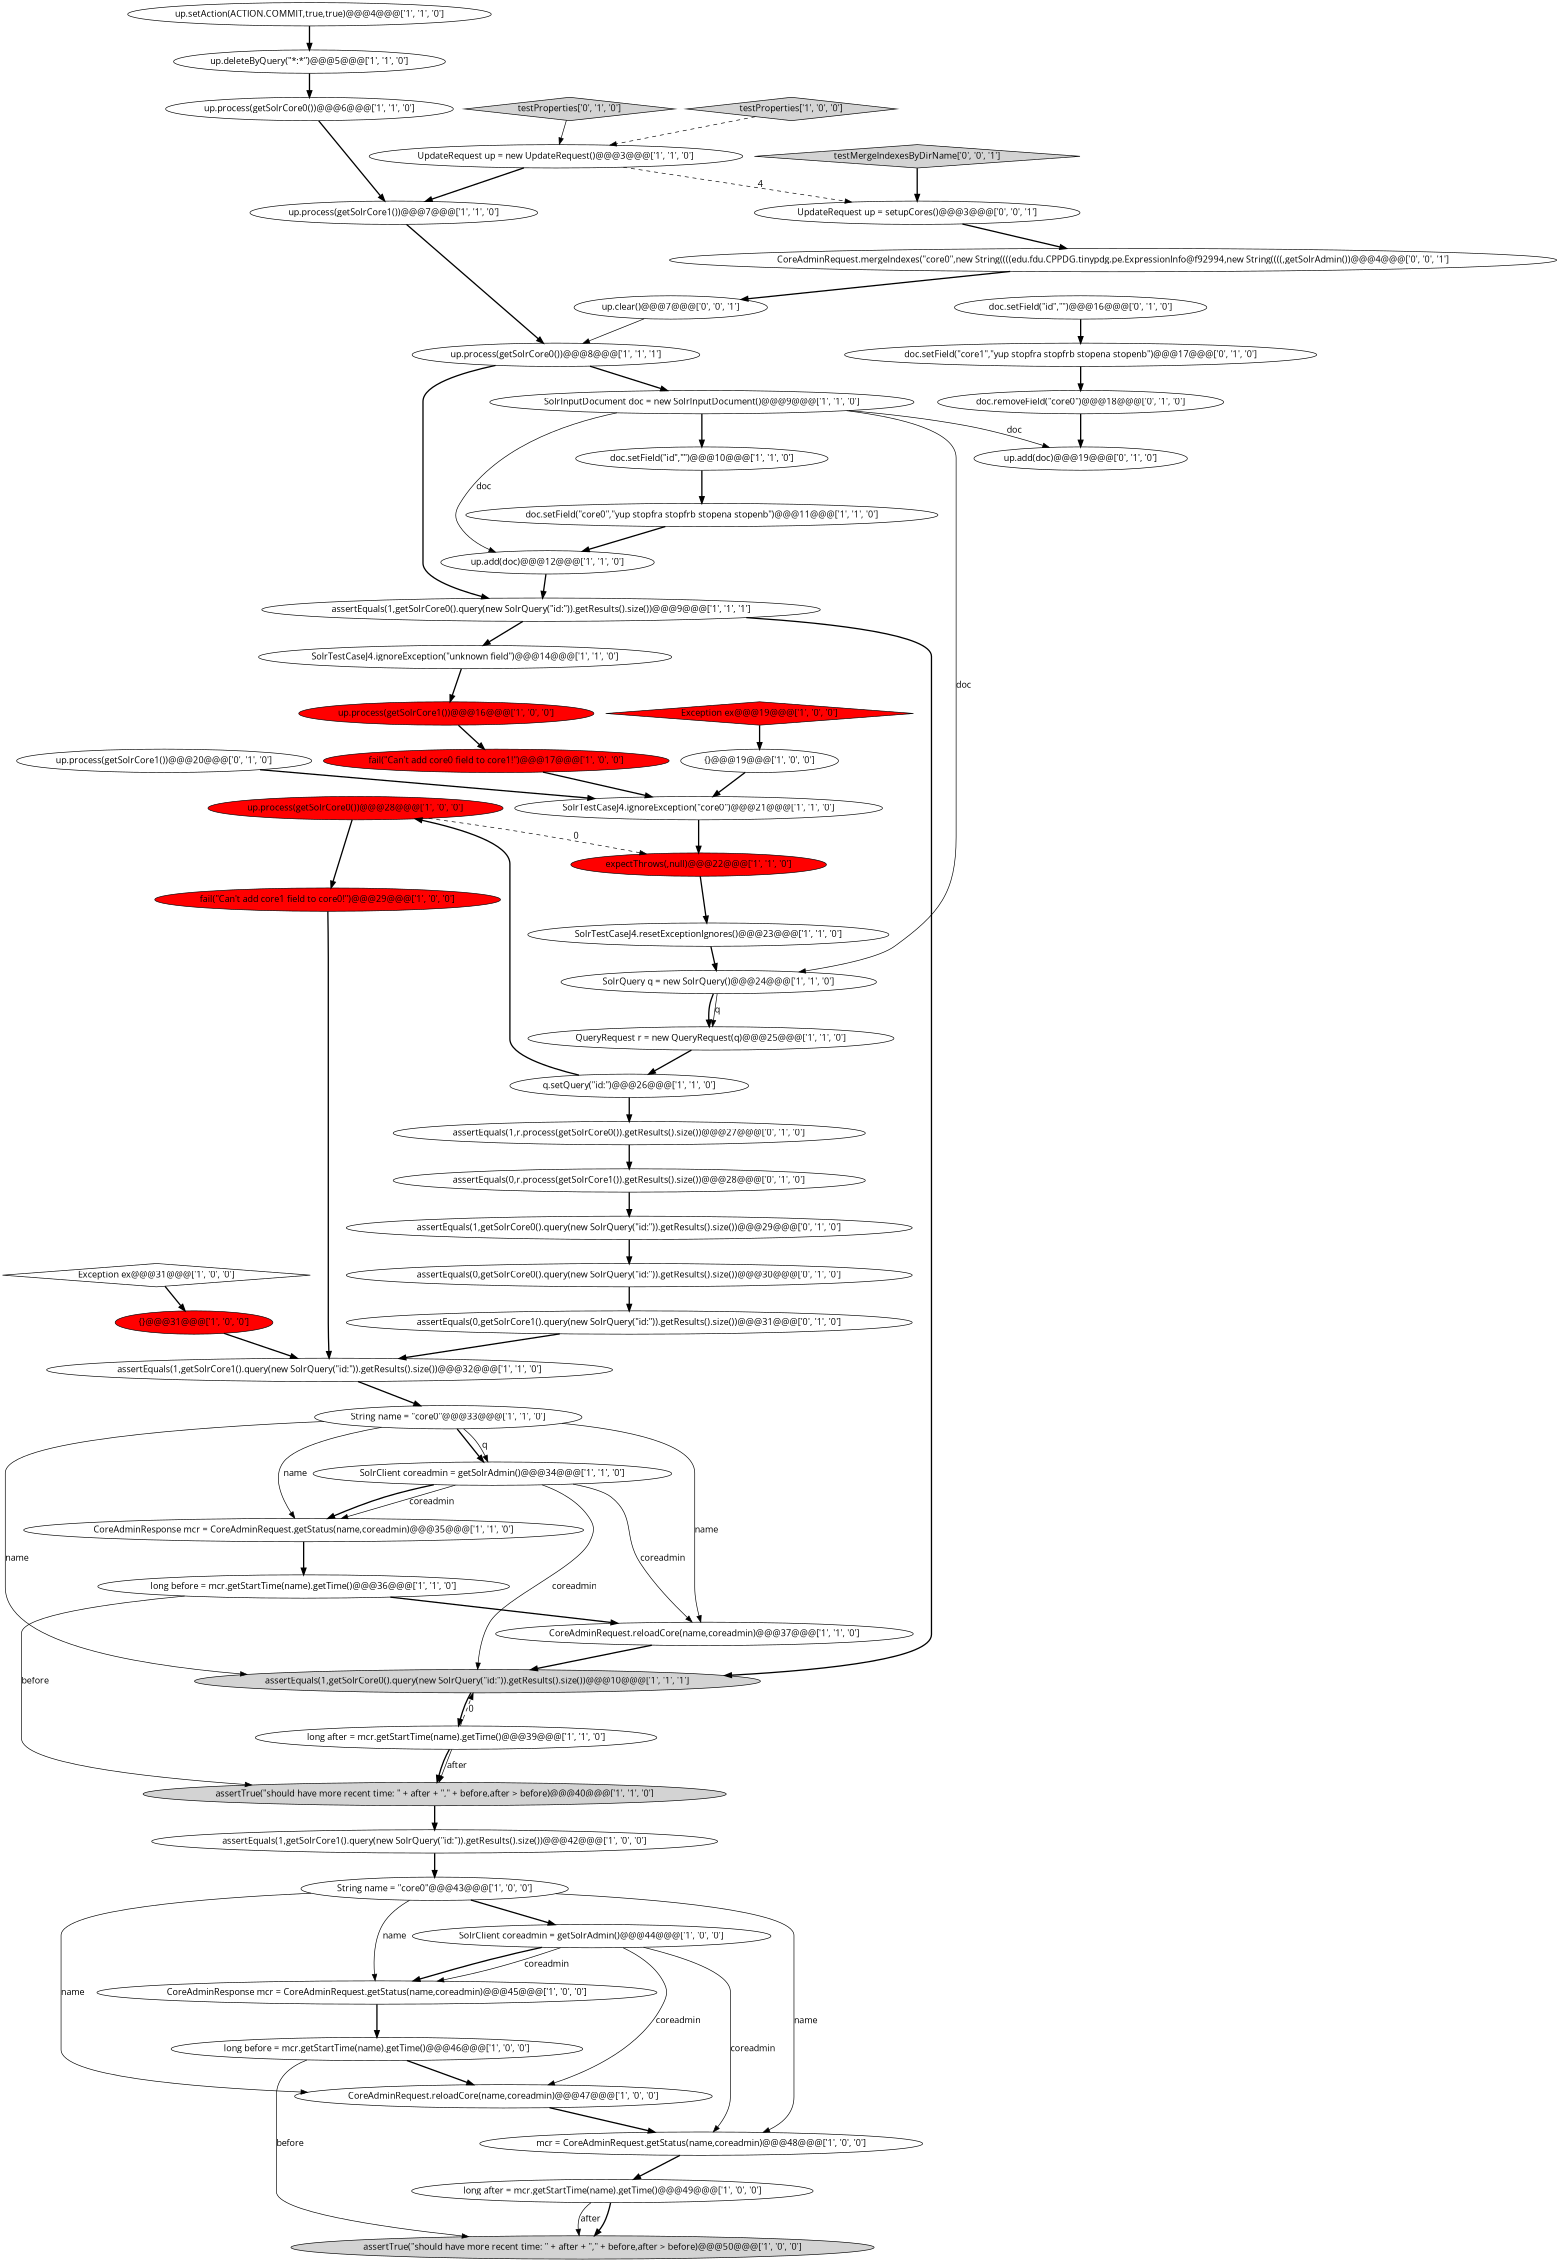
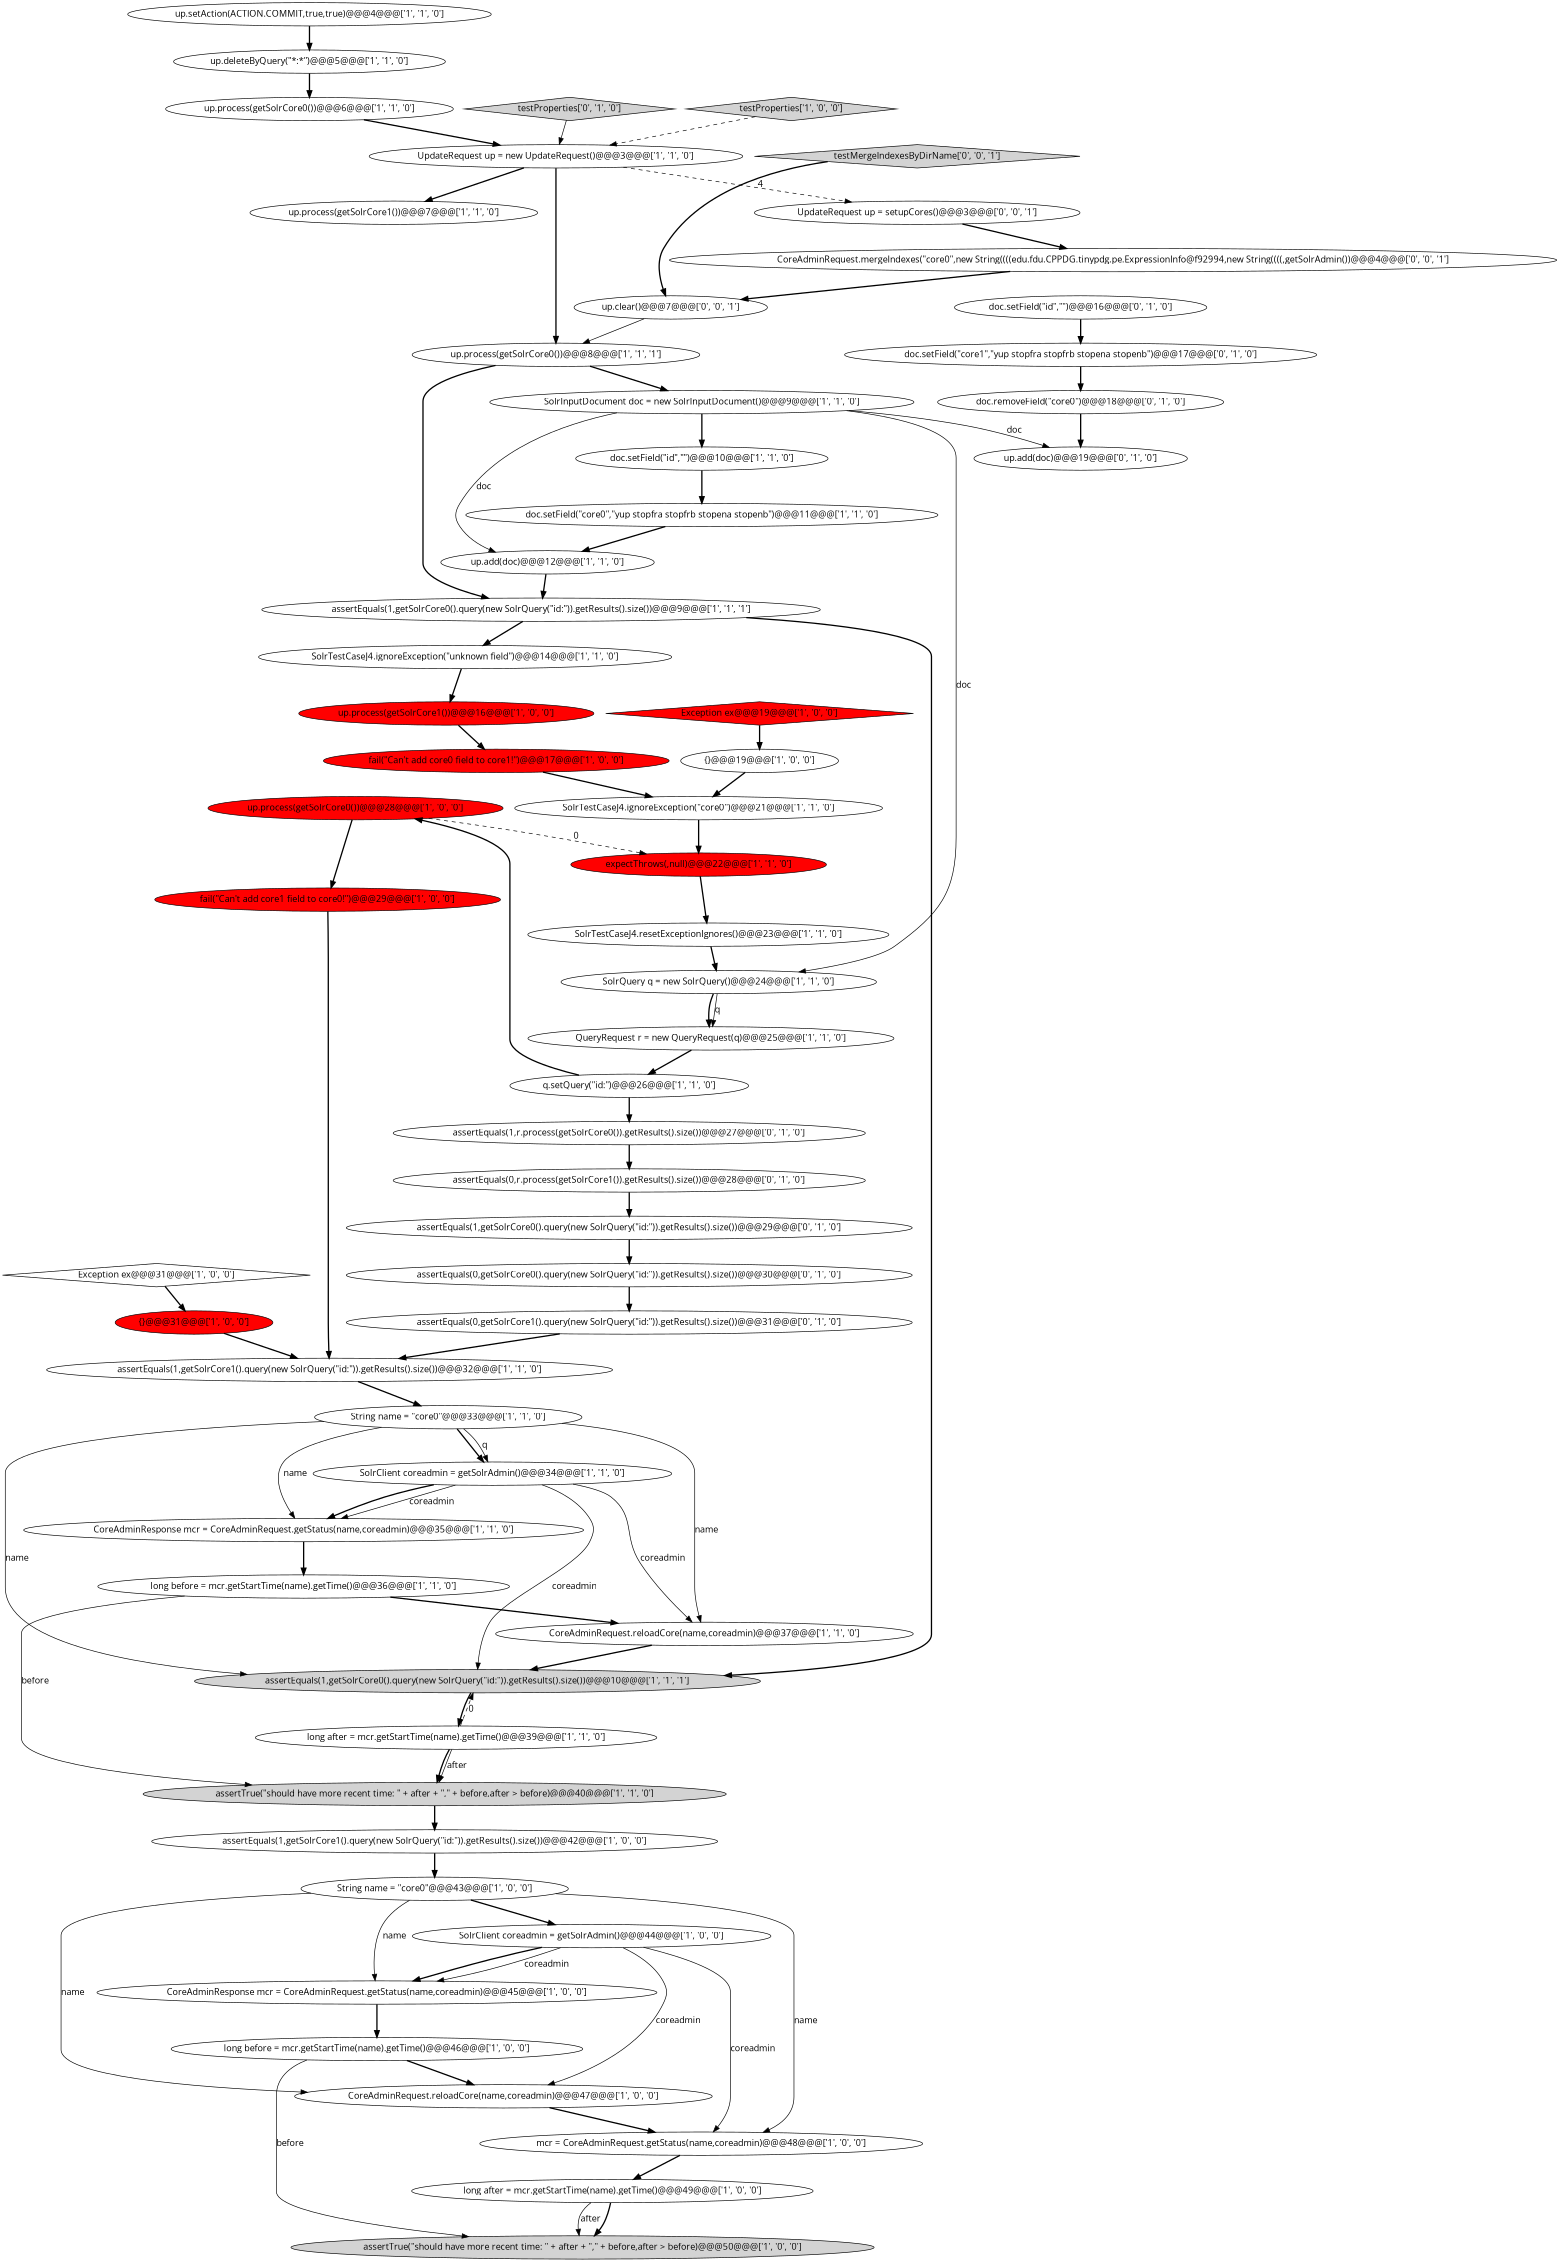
(349, 158) -> (429, 132)
(917, 181) -> (717, 197)
(472, 282) -> (556, 252)
(164, 761) -> none
